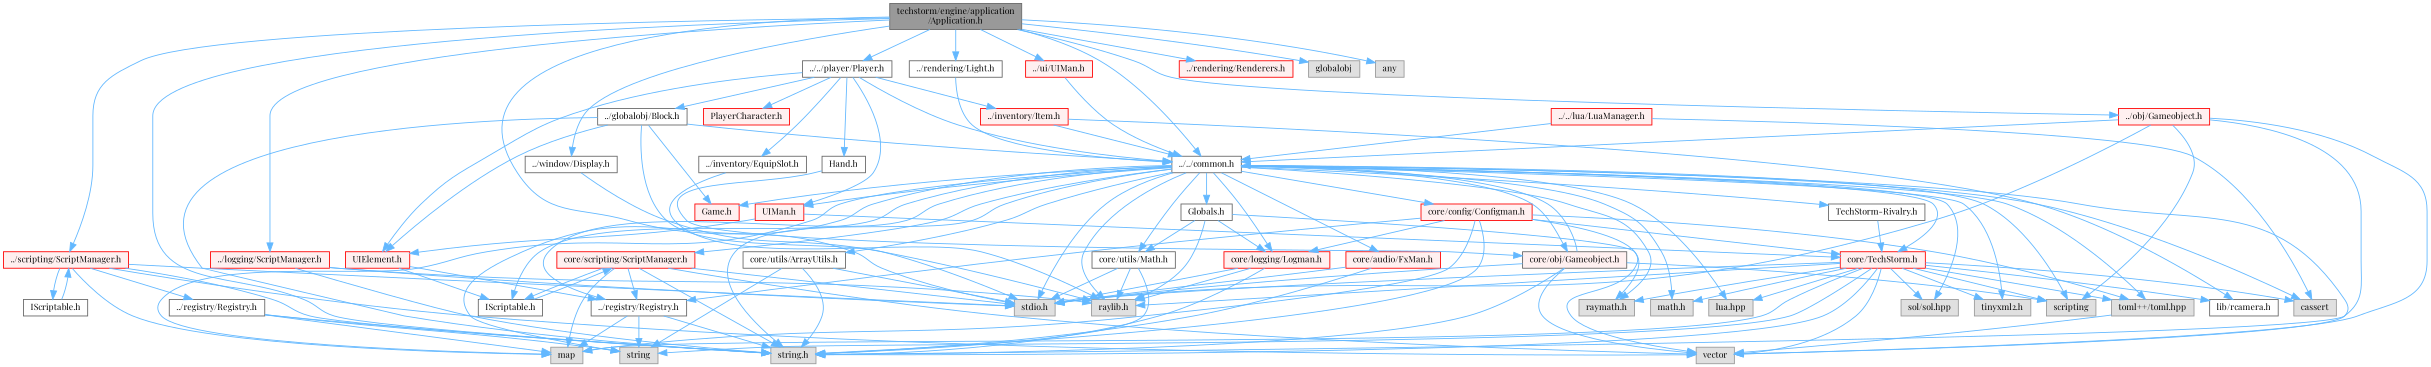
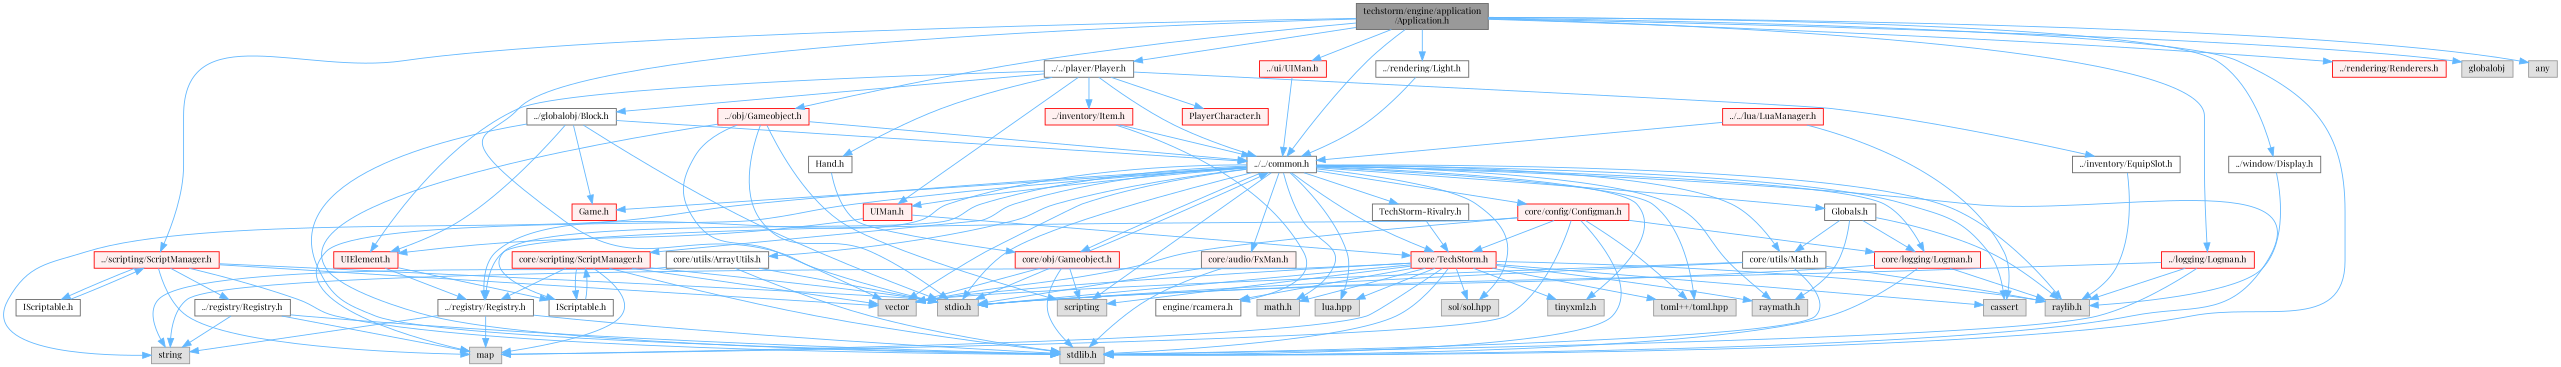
(270, 260) -> (2208, 260)
(1393, 260) -> (1249, 260)
(1575, 260) -> (1067, 260)
(2244, 308) -> (1198, 308)
(1974, 331) -> (1334, 278)
(793, 355) -> (1082, 355)
